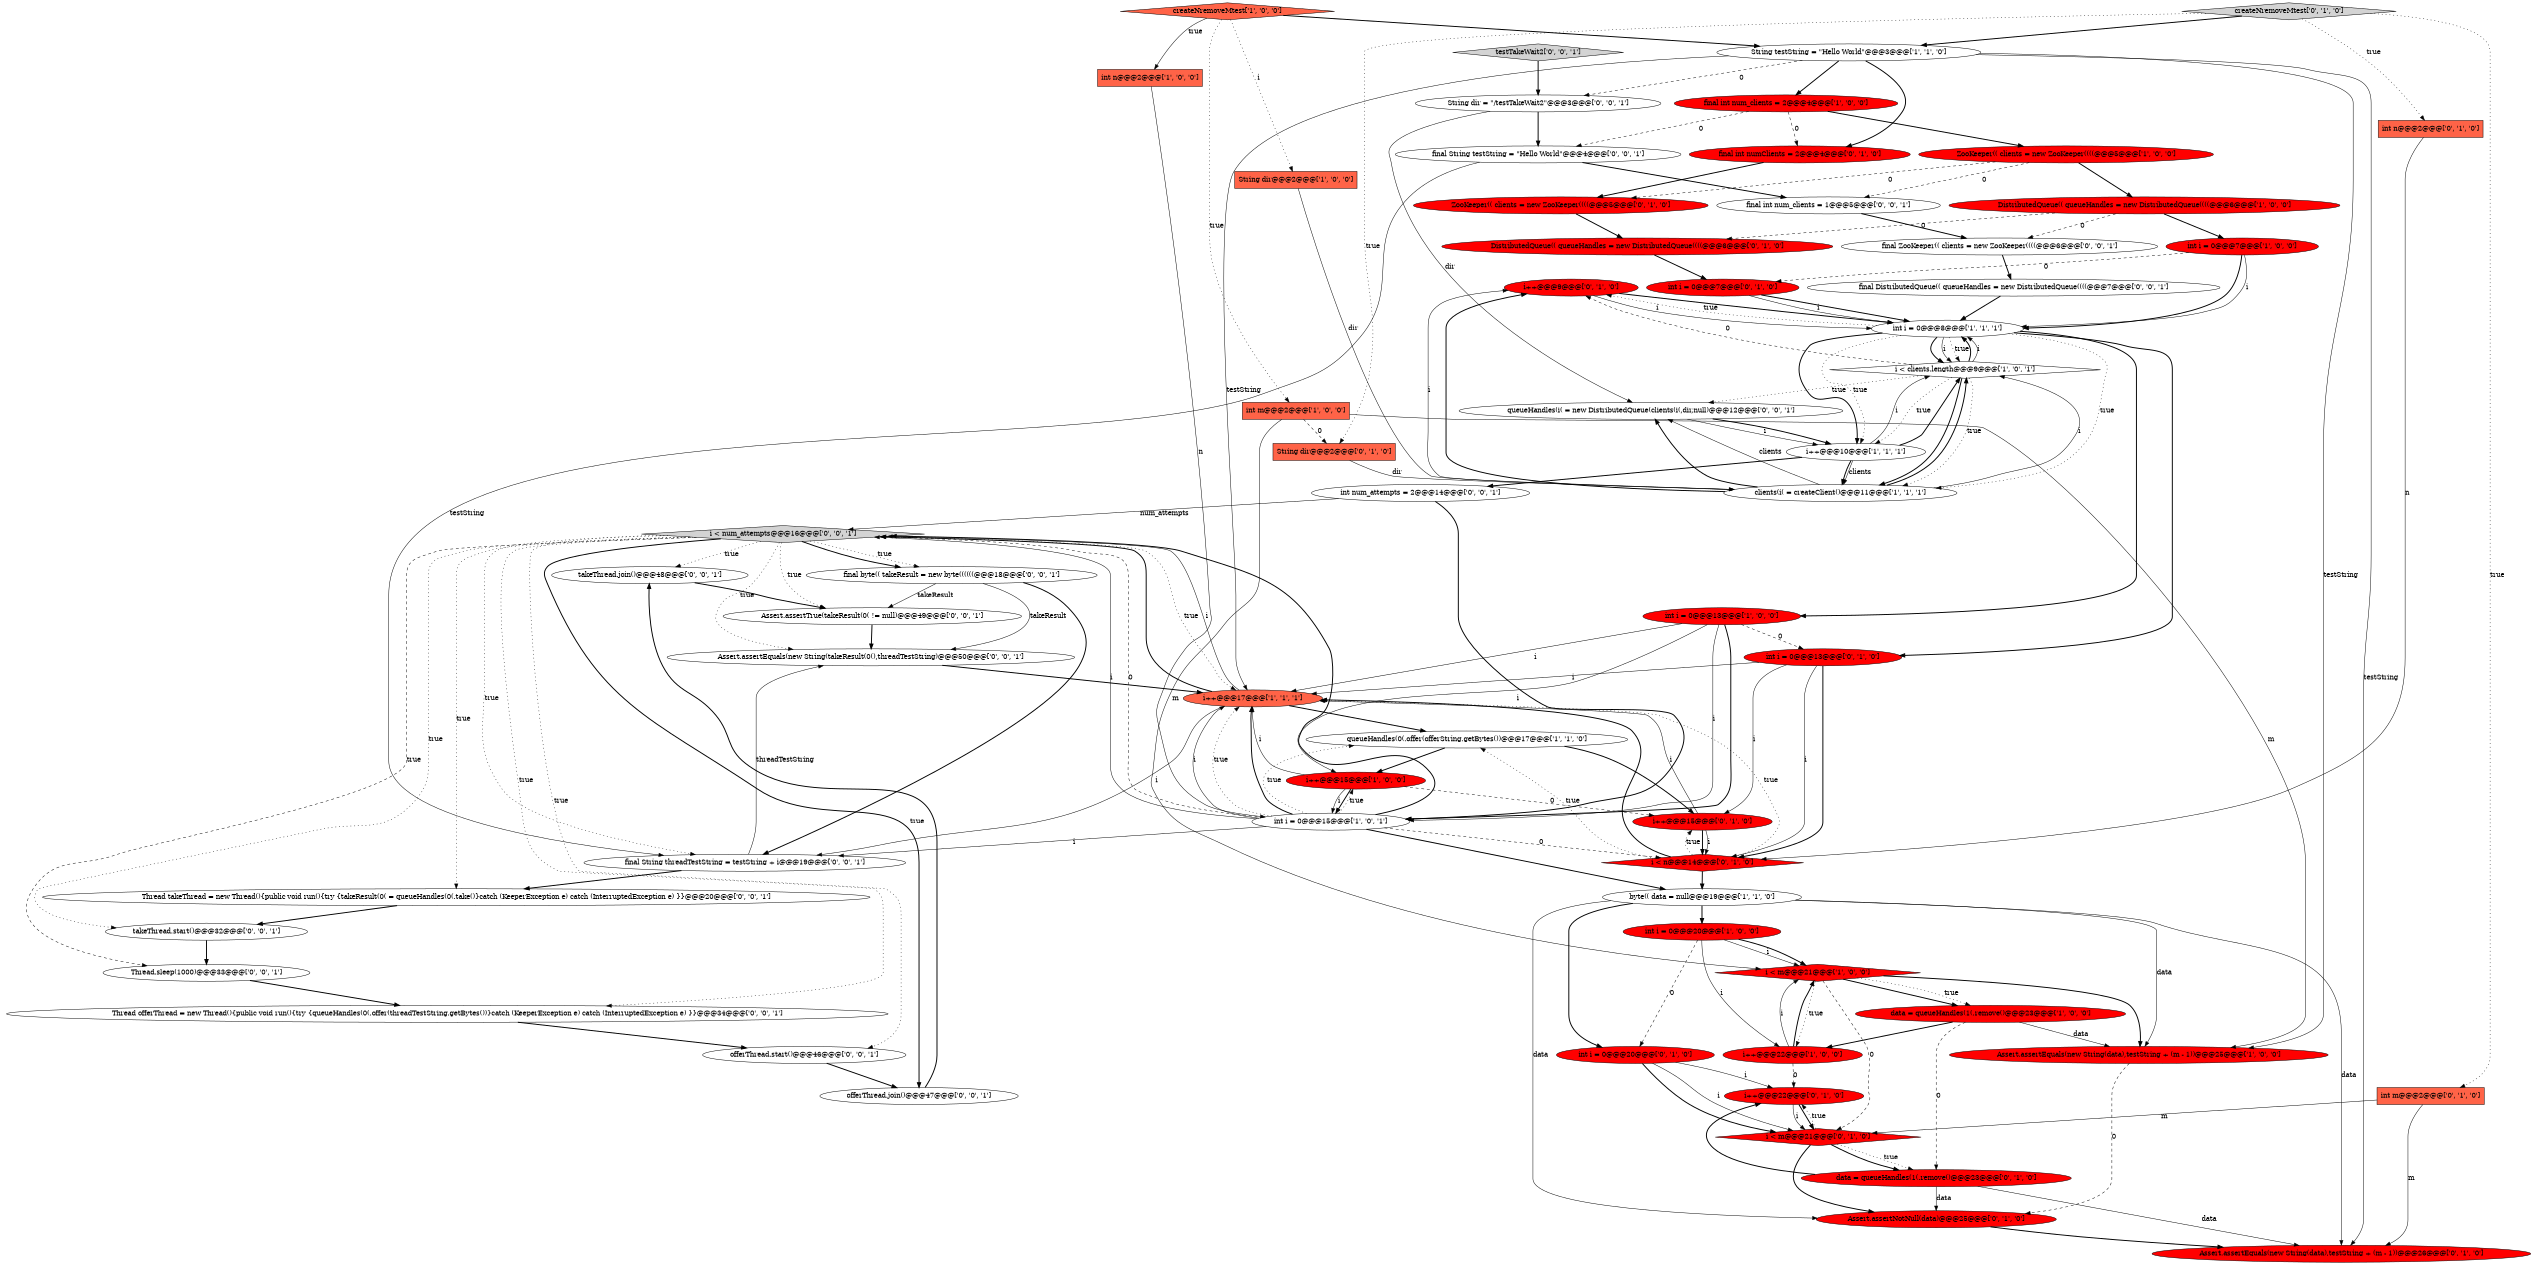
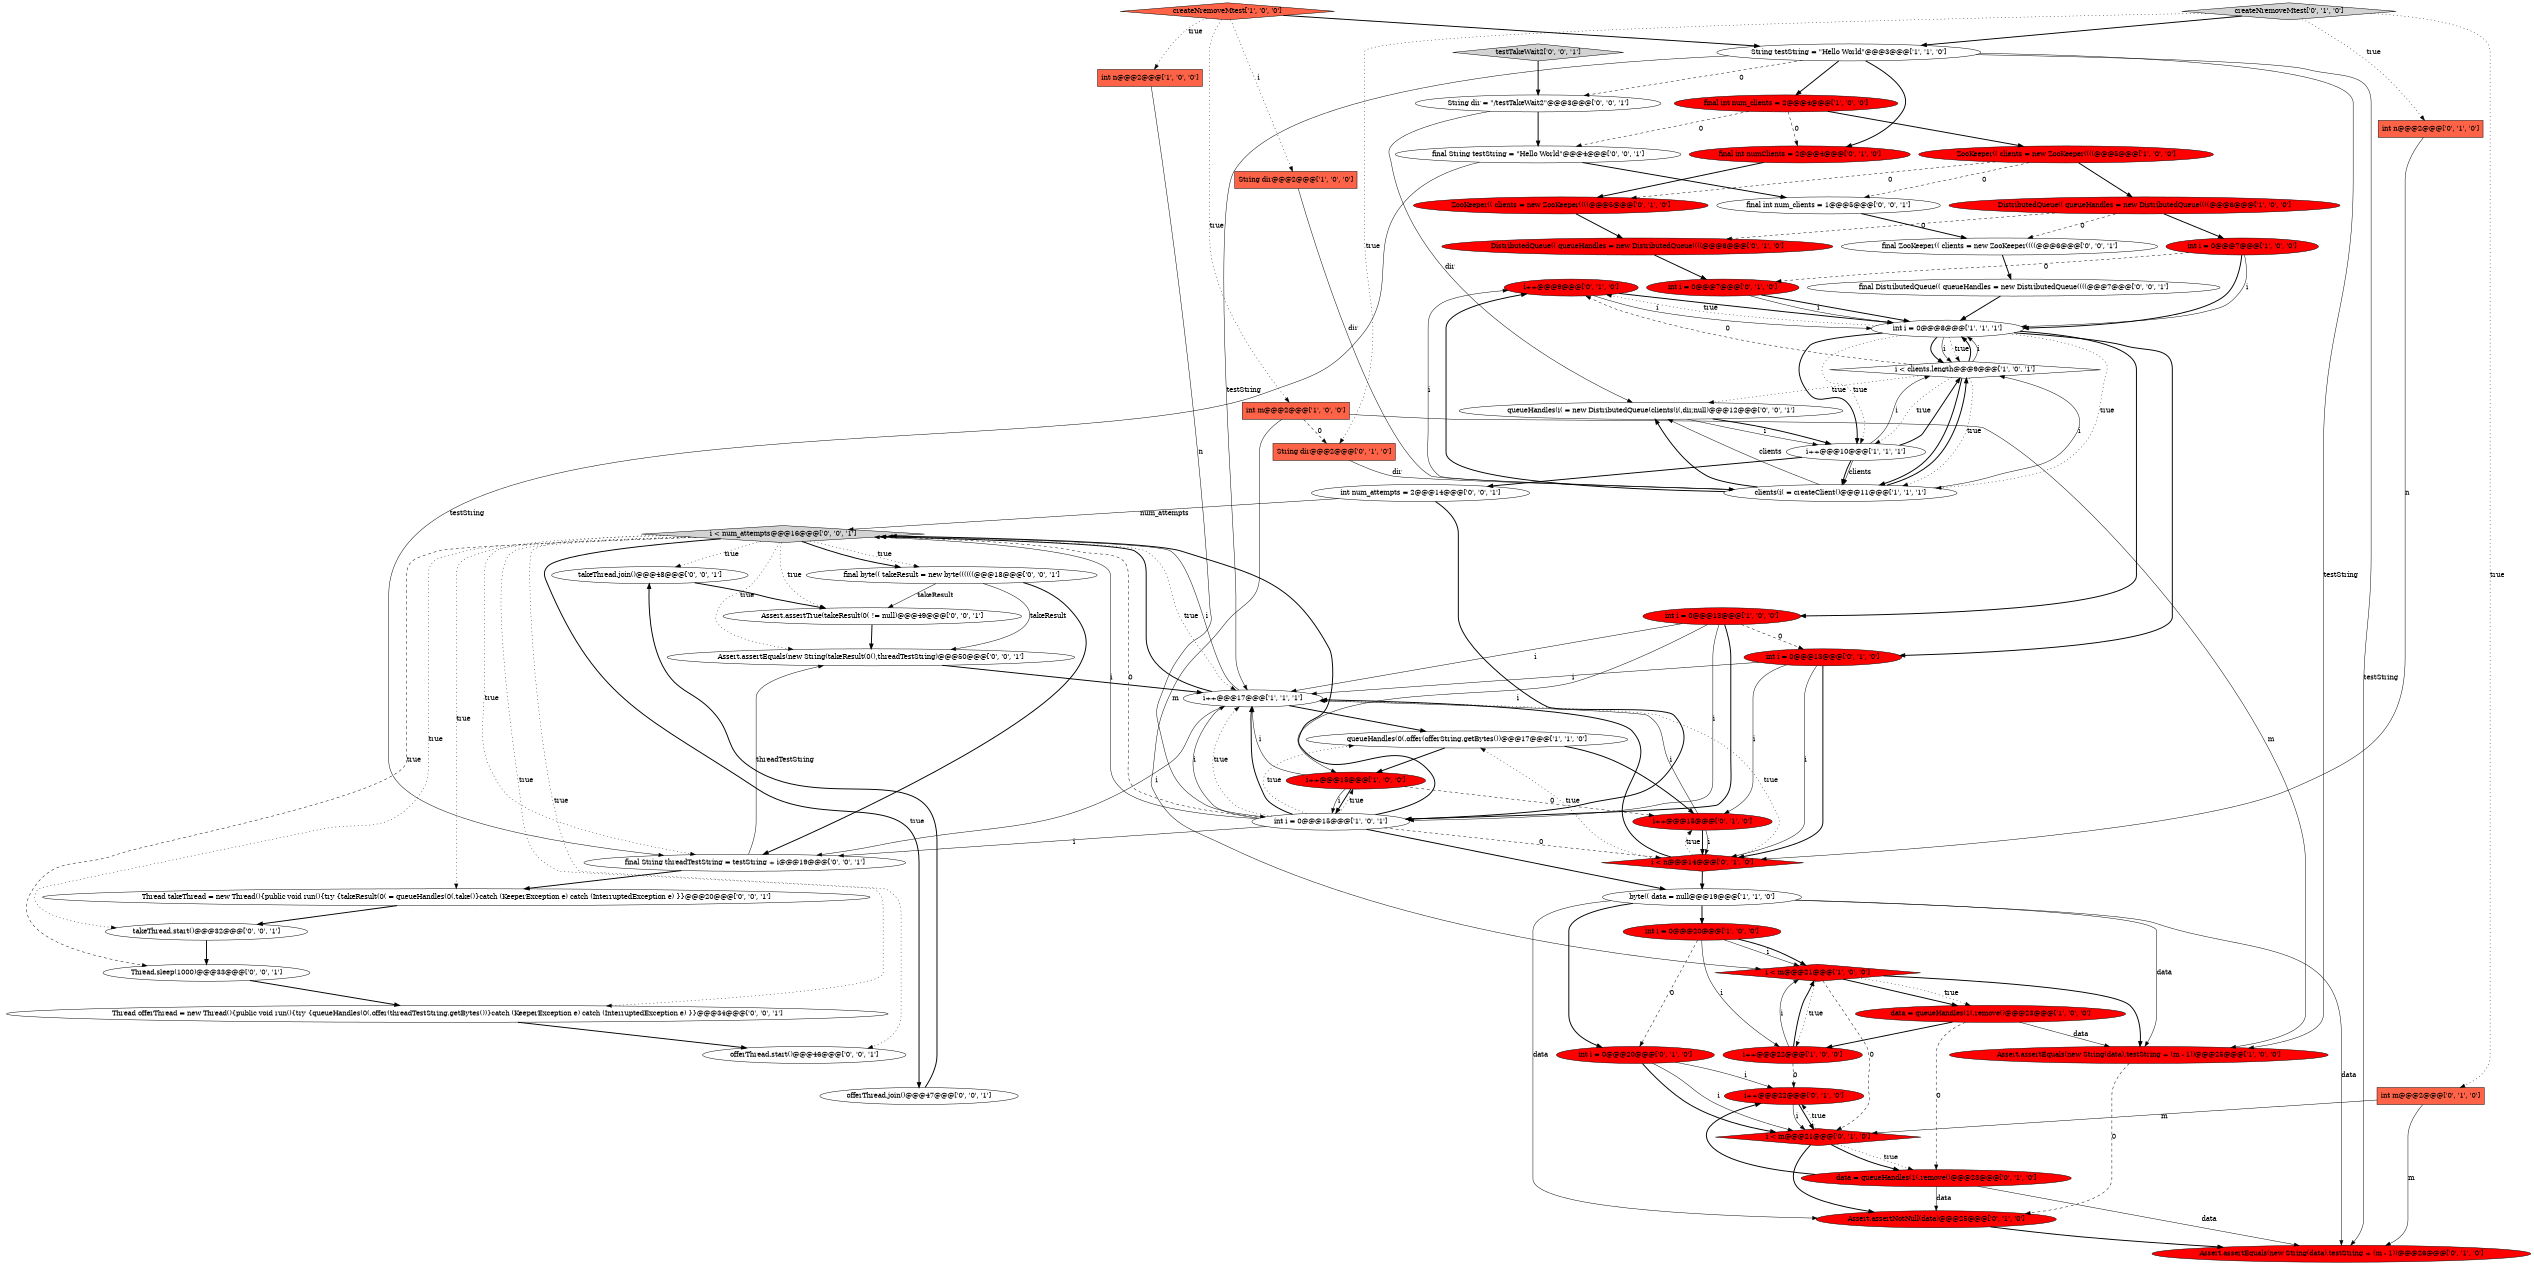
(1178, 38) -> (1178, 38)
(1253, 698) -> (1253, 698)
(859, 1075) -> none
